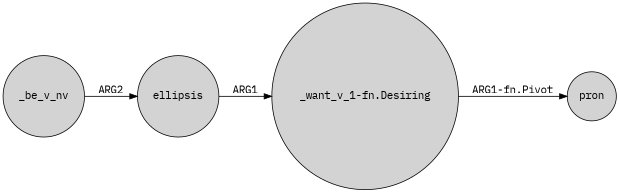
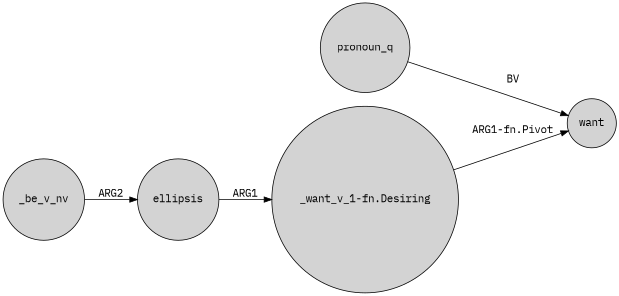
none -> (365, 48)
(592, 96) -> (592, 123)
